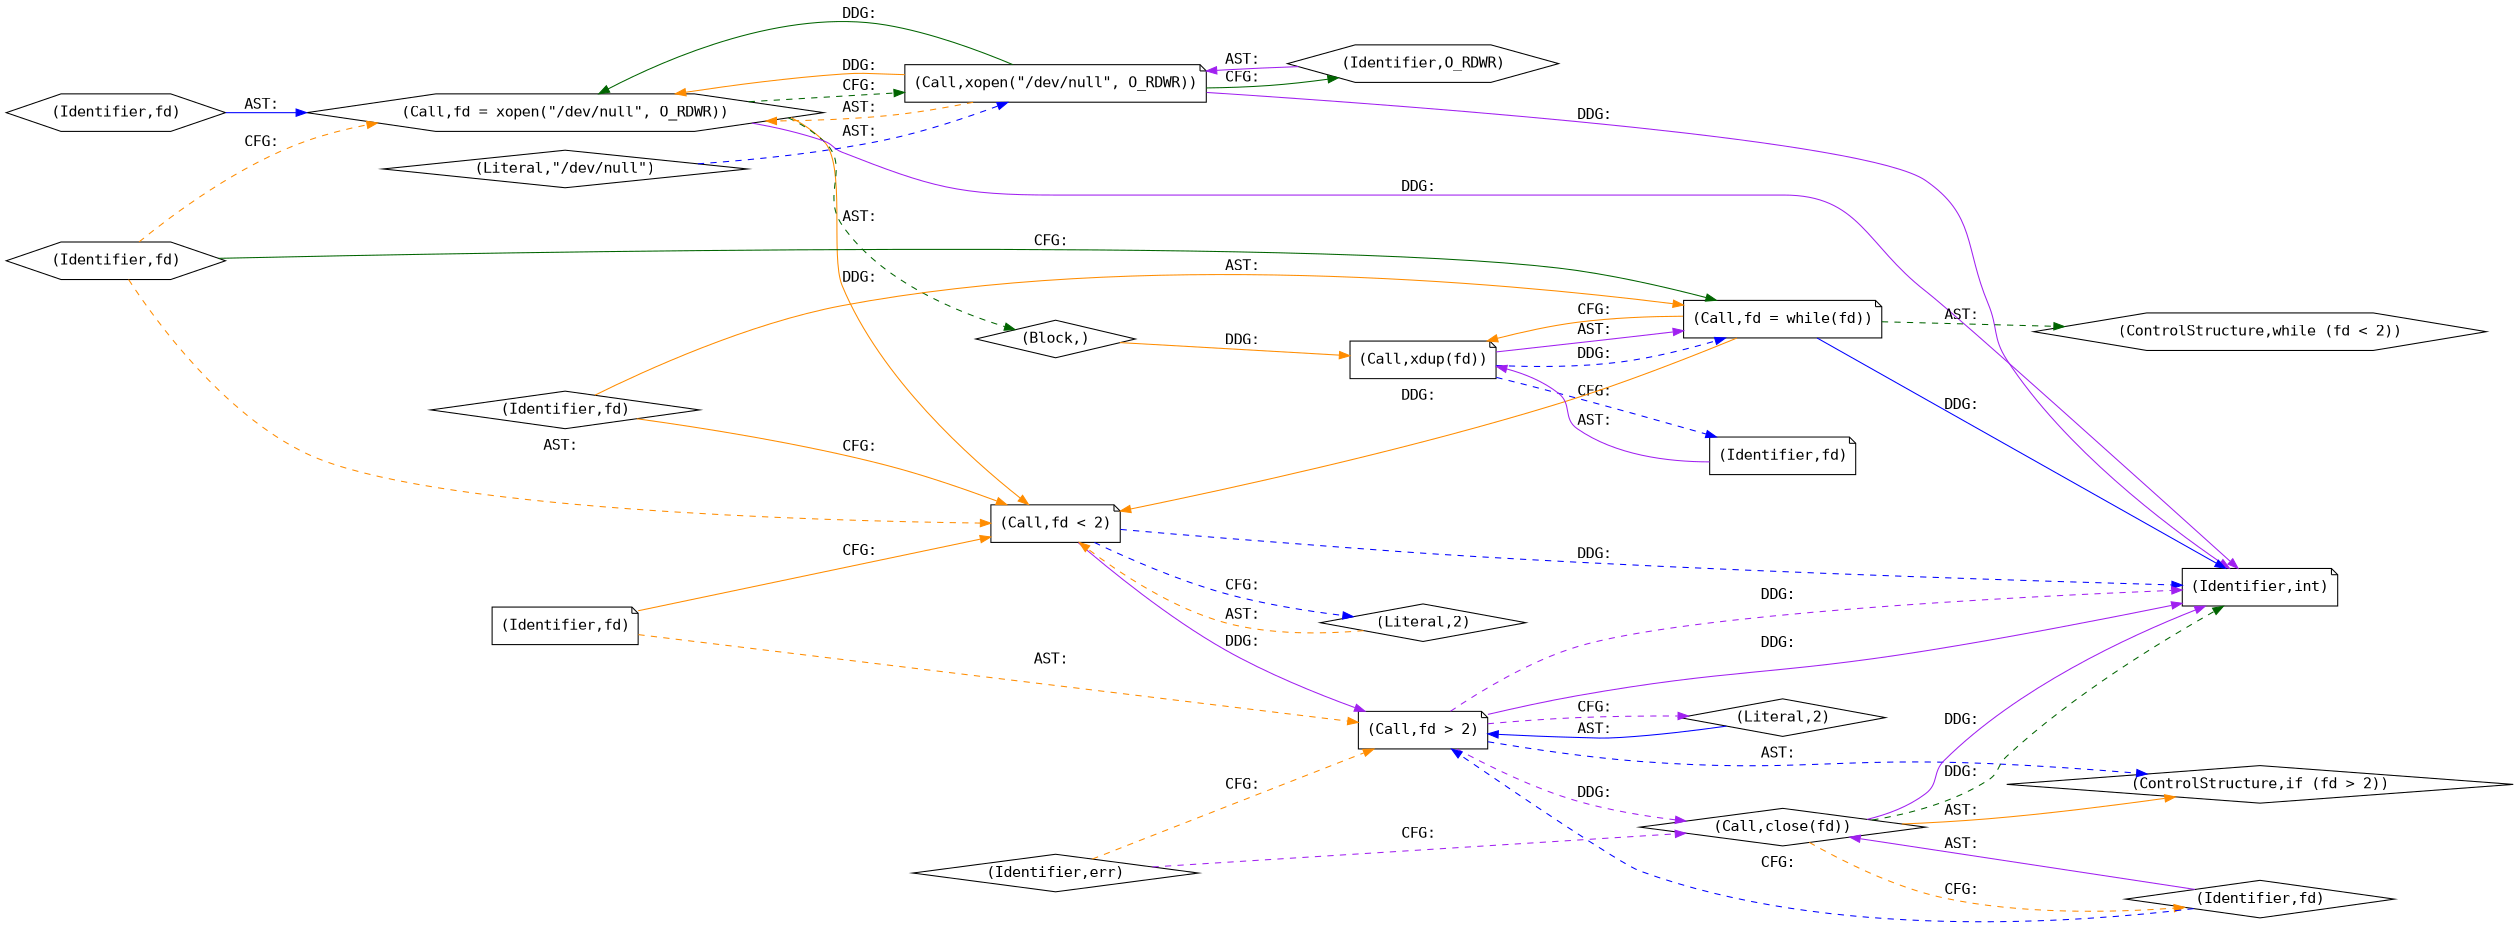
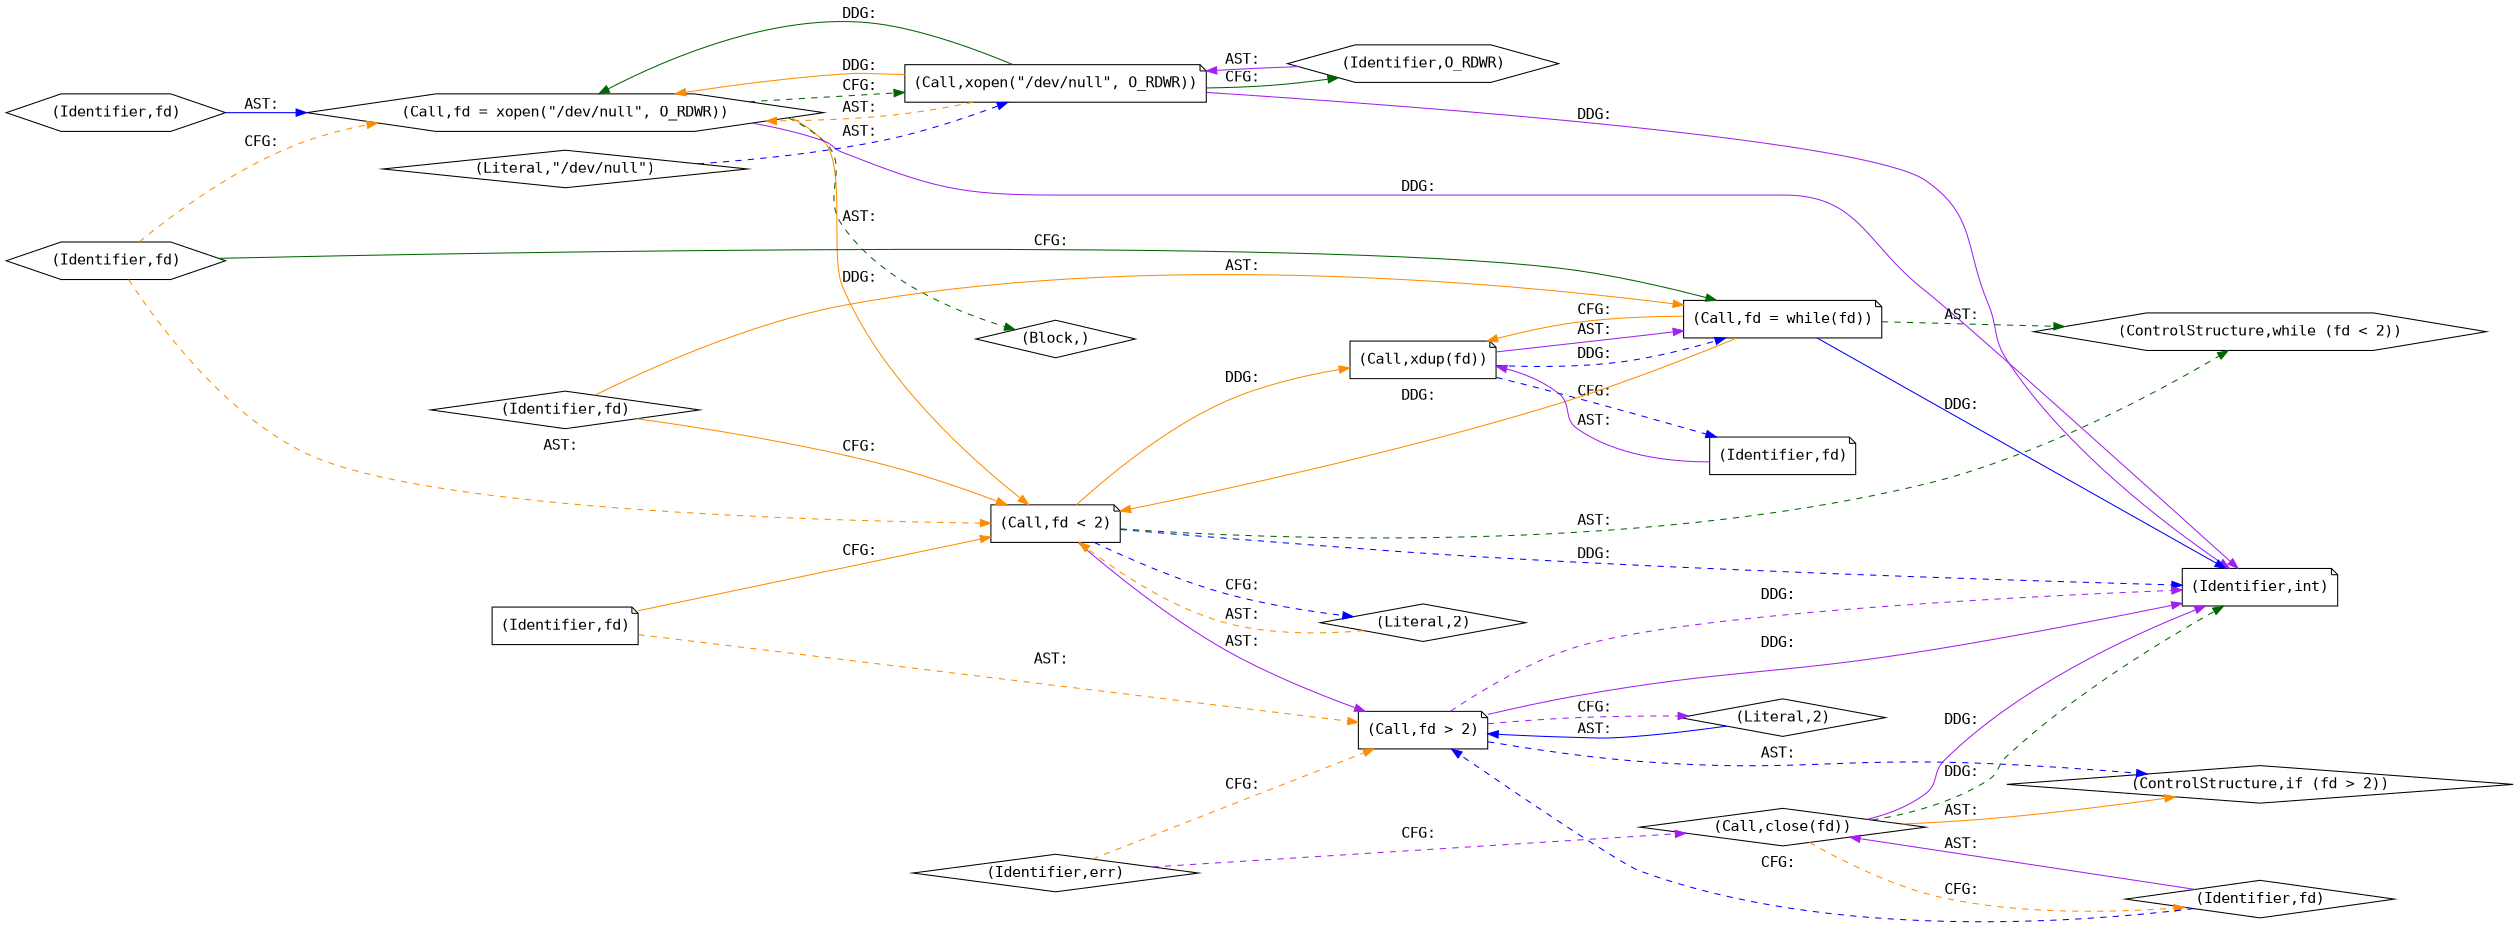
(1230, 349) -> (1197, 416)
none -> (1685, 523)
(1247, 642) -> (1247, 642)
(1562, 796) -> none
